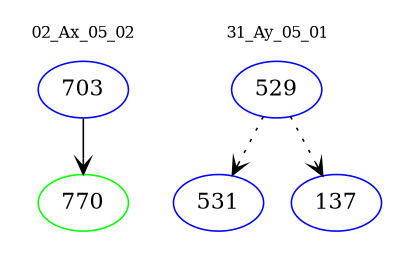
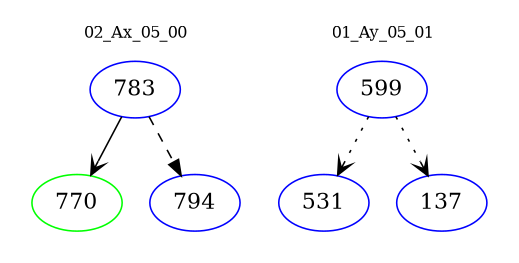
(83, 34) -> (136, 34)
(277, 34) -> (383, 34)
(83, 90) -> (135, 90)
(277, 90) -> (382, 90)
none -> (195, 203)
